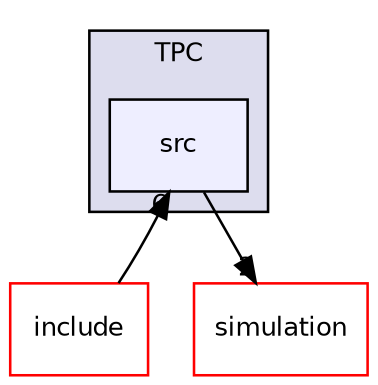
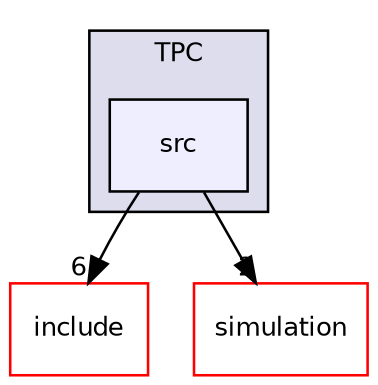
(139, 250) -> (117, 229)
